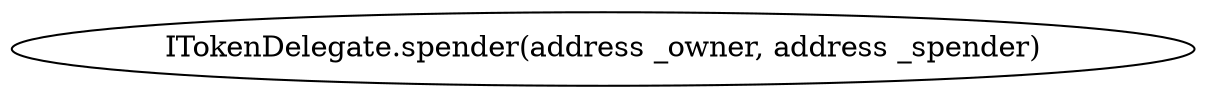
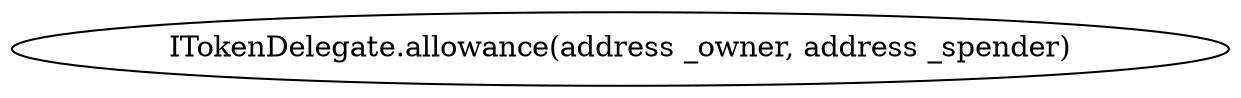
(603, 49) -> (620, 49)
